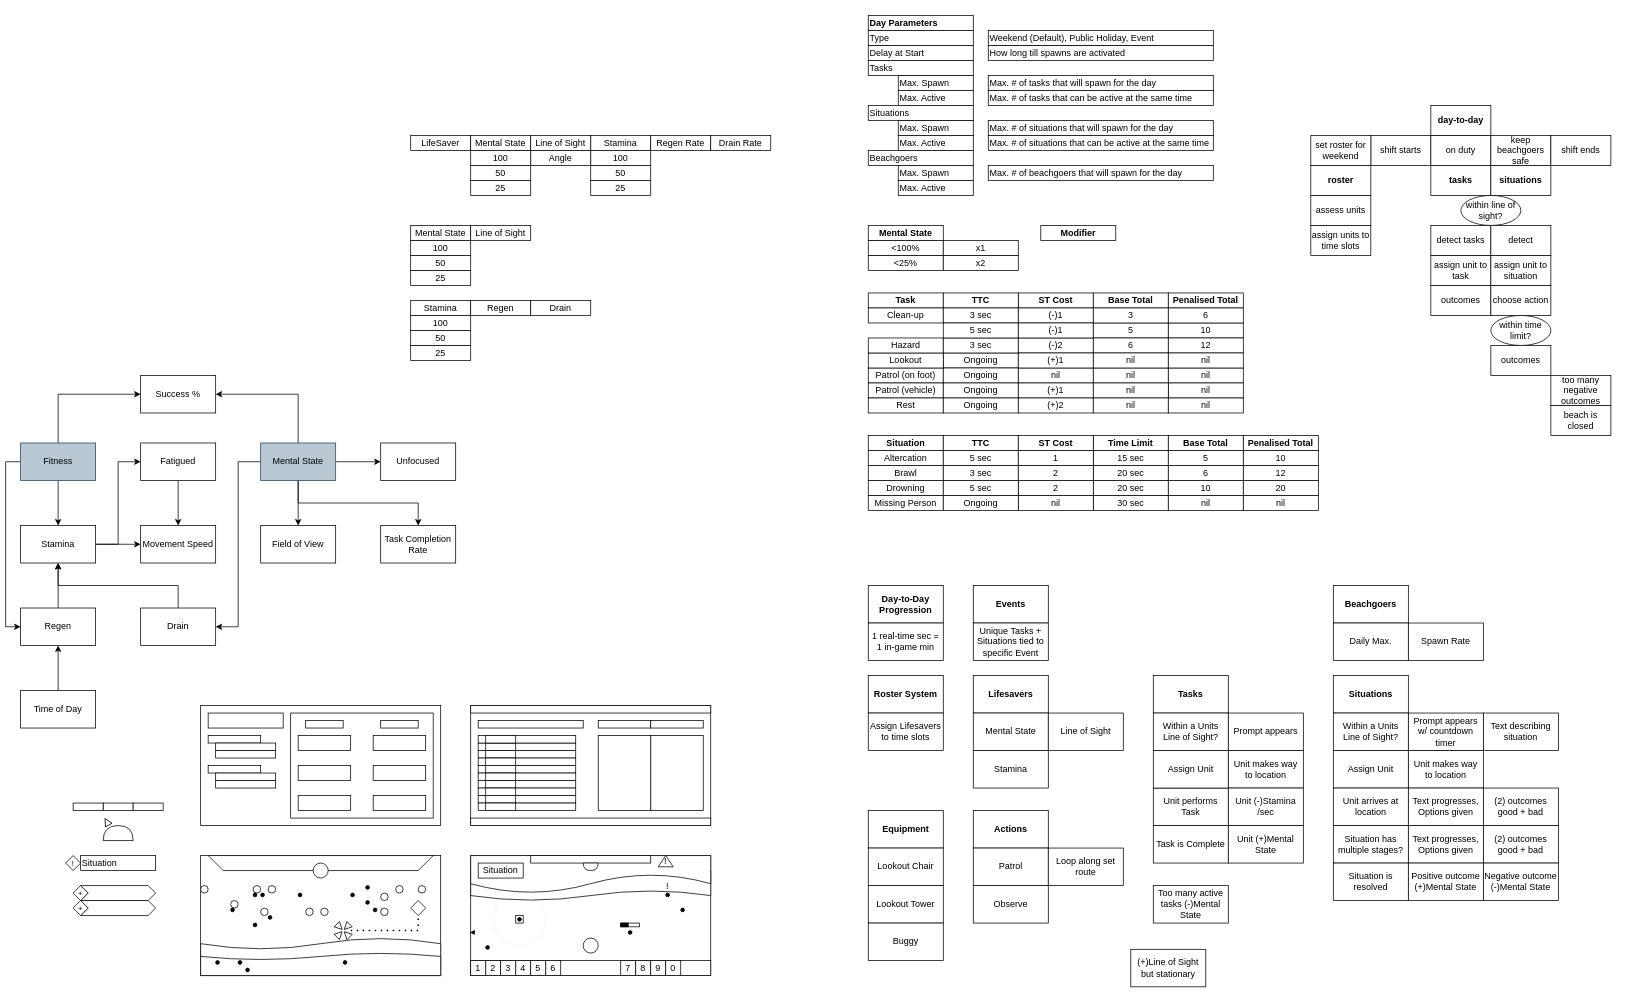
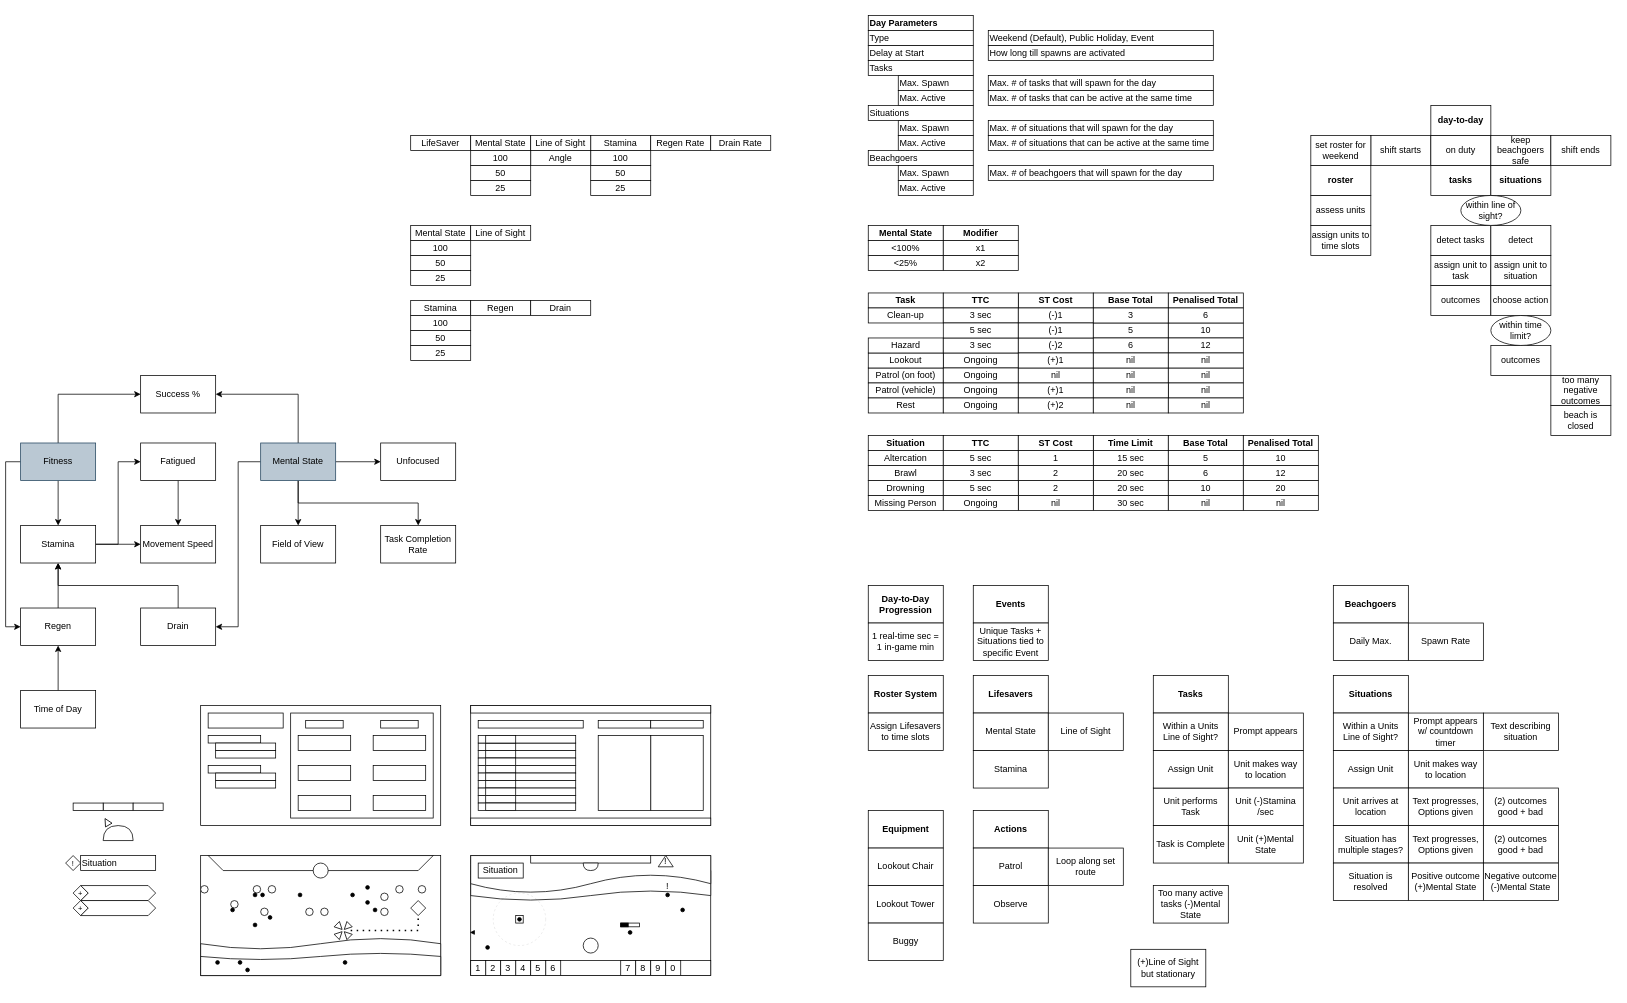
(1078, 233) -> (981, 233)
